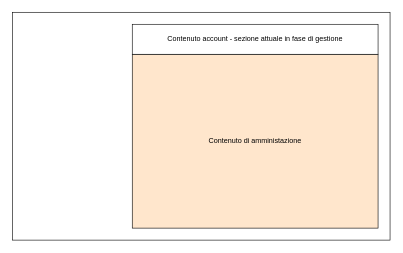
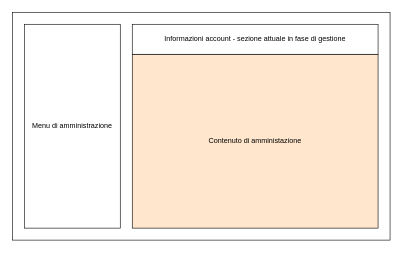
(255, 39) -> (255, 39)
none -> (72, 126)
